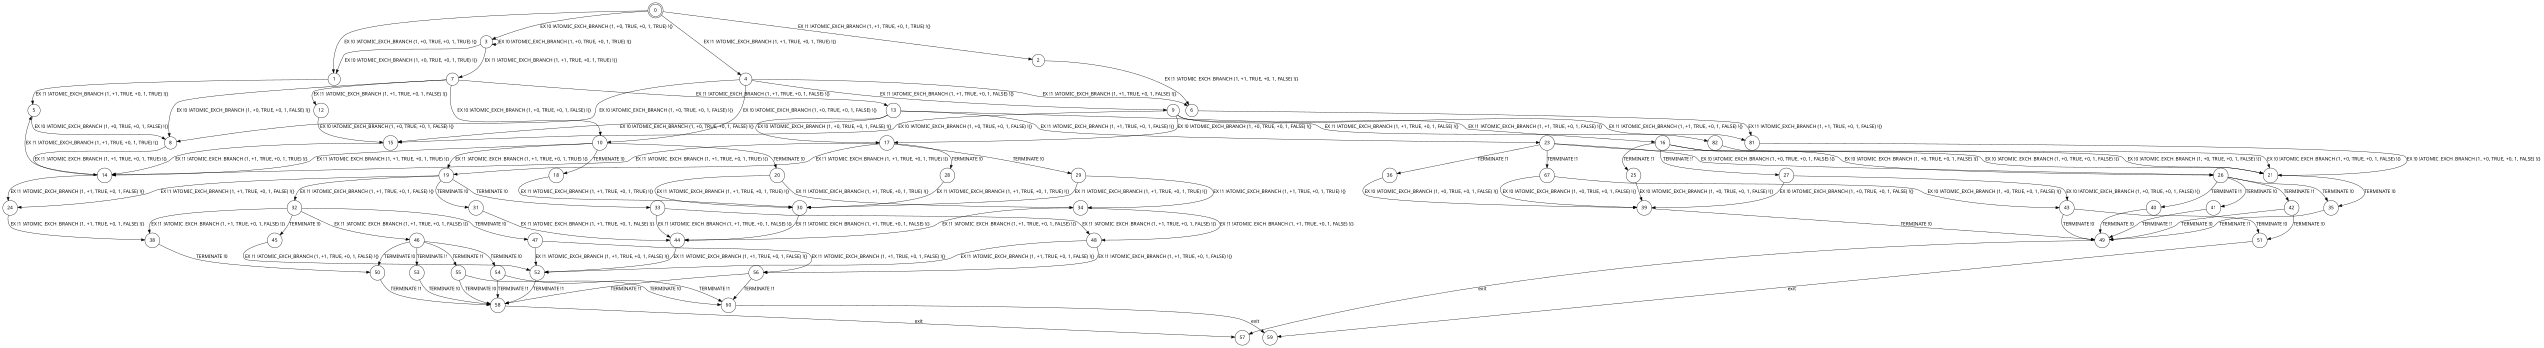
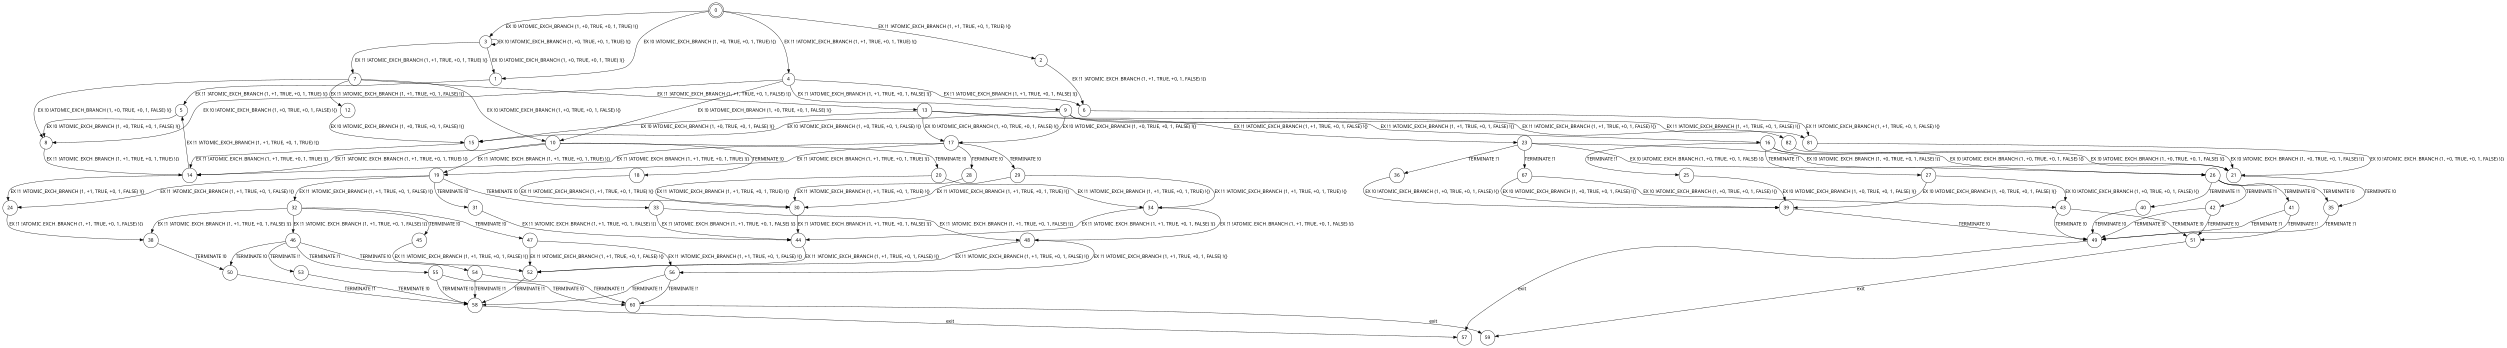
none -> (2251, 236)
